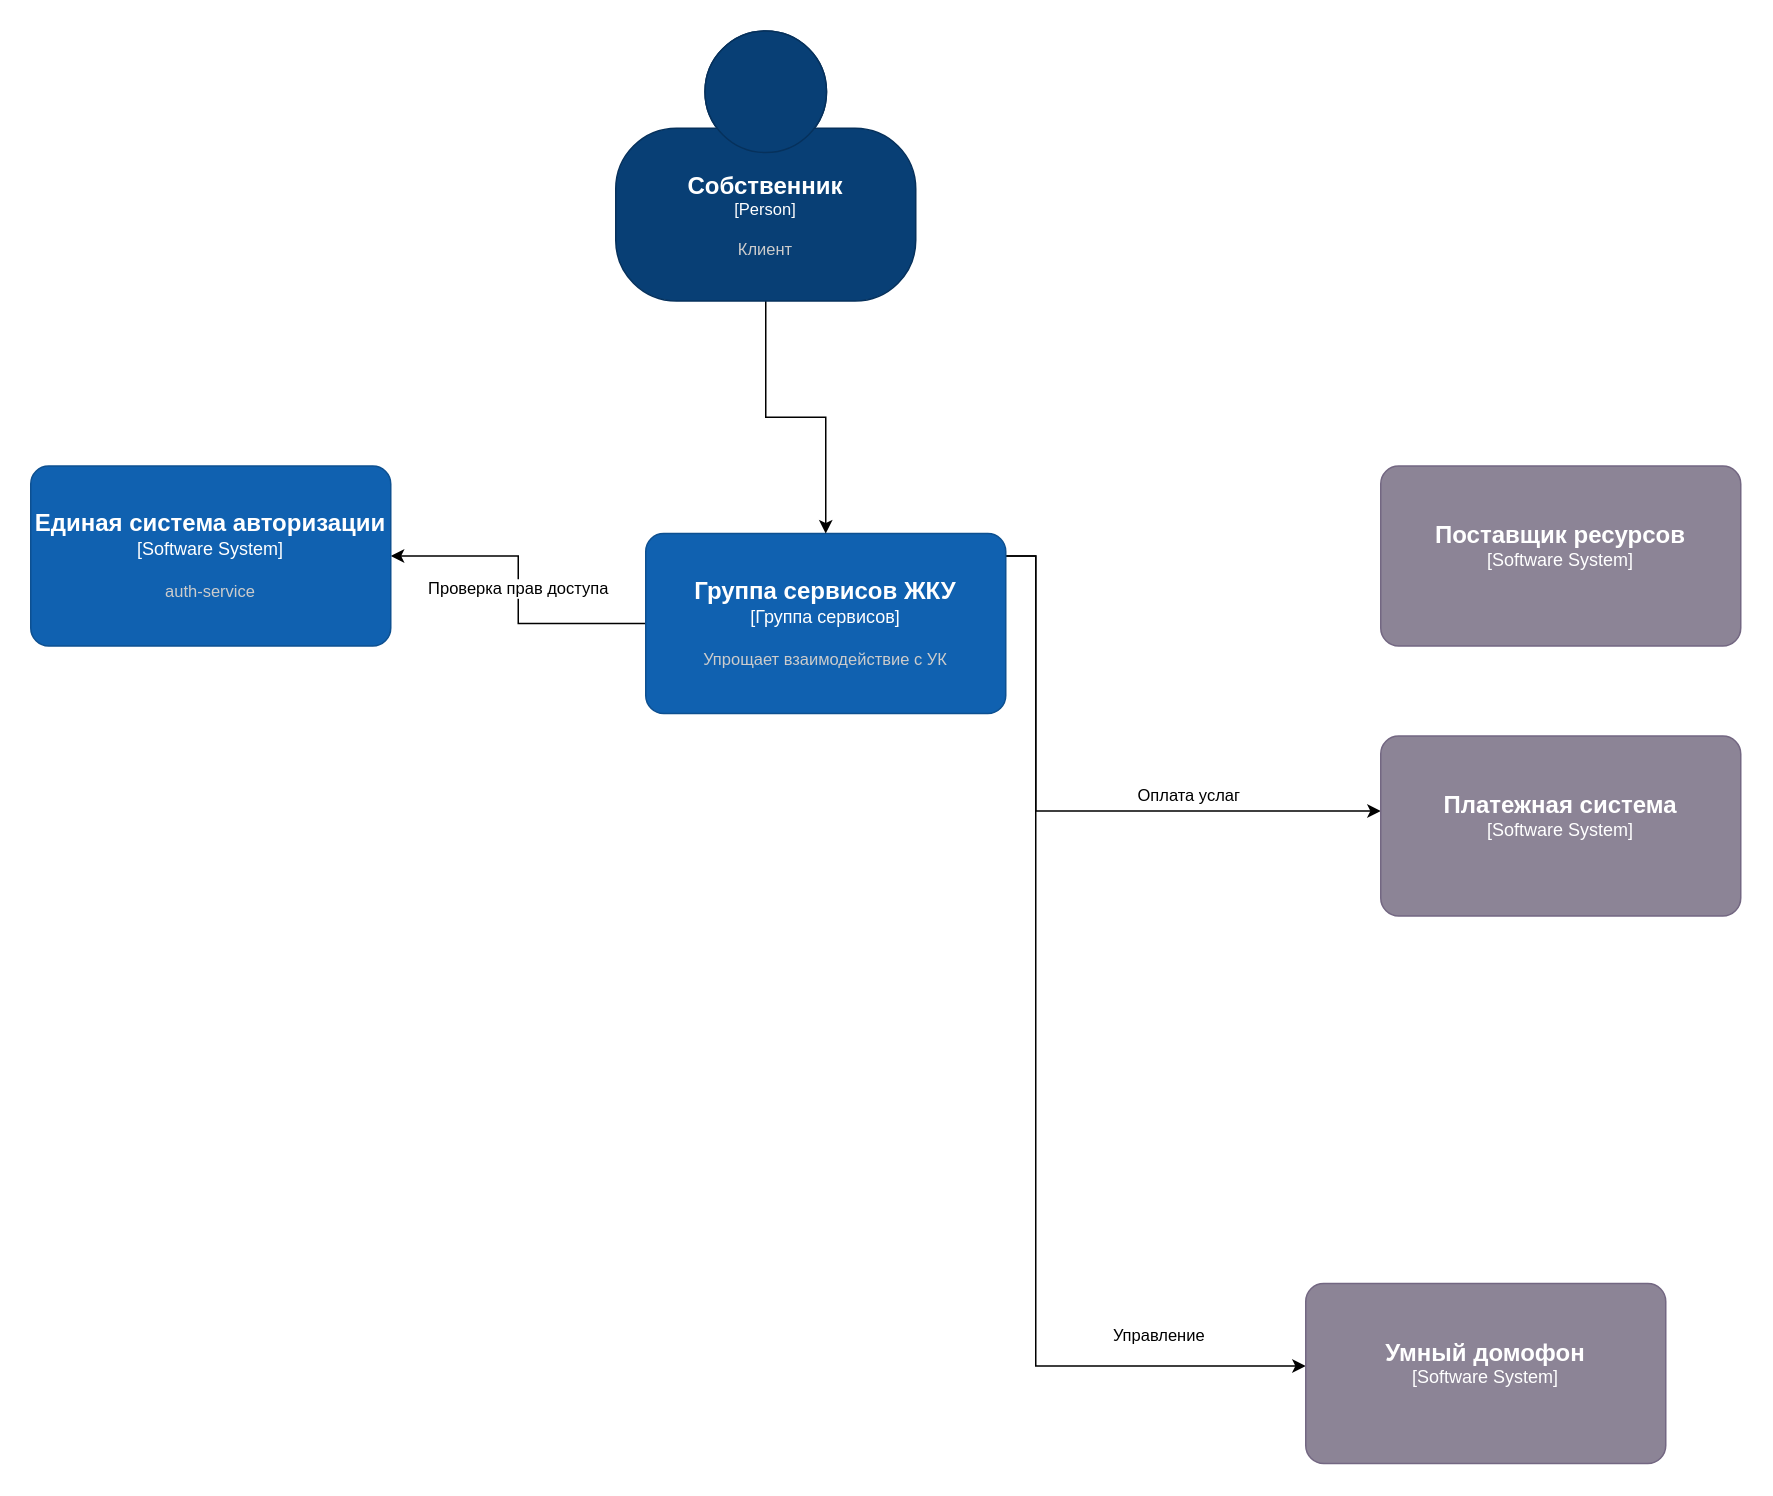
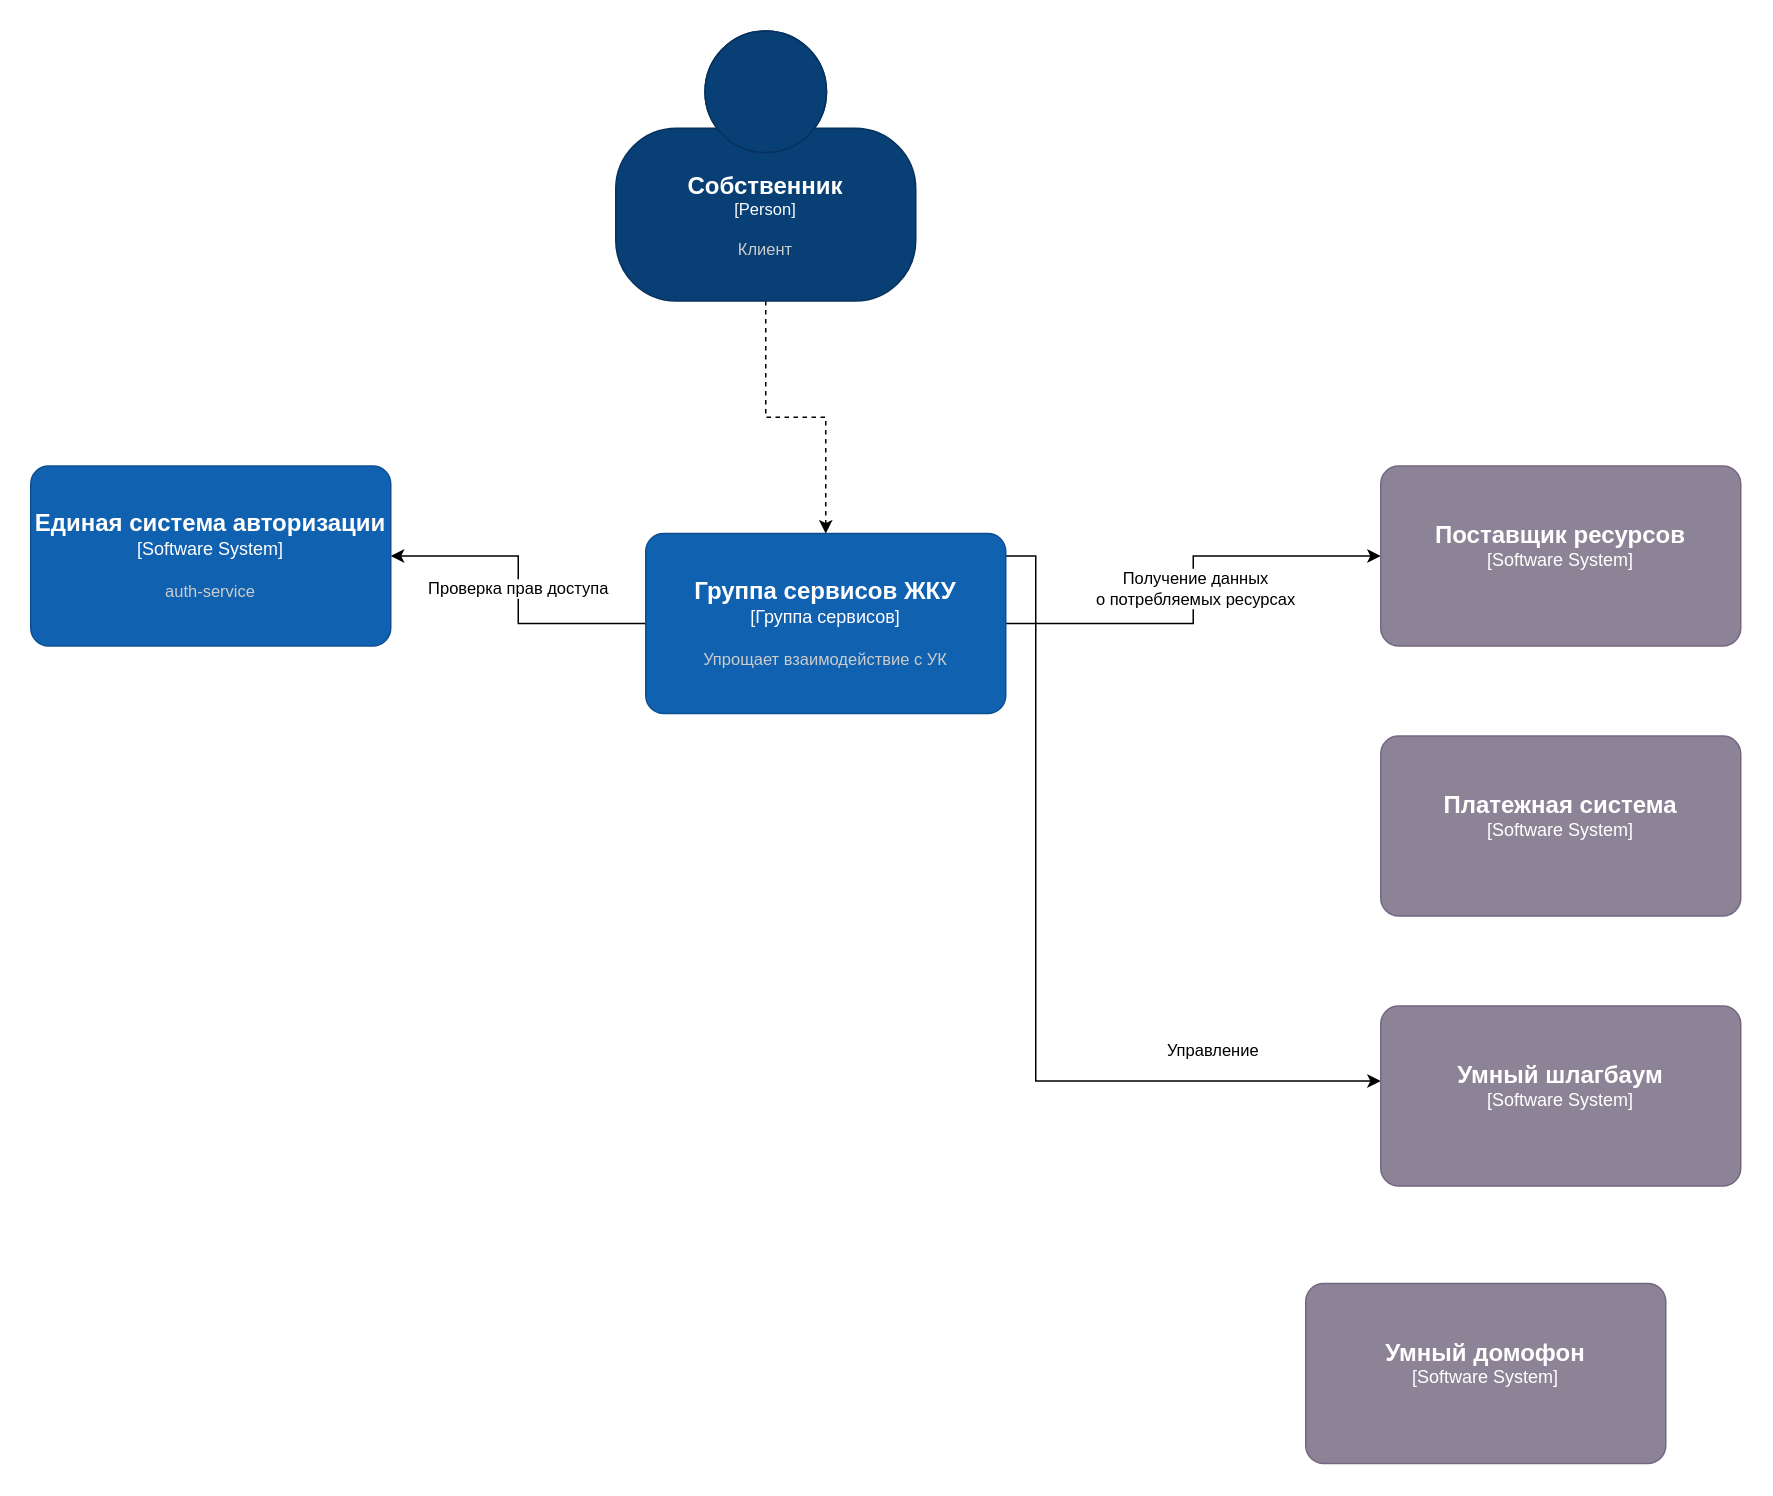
(791, 417) -> (791, 417)
none -> (1114, 623)
(1204, 811) -> none
none -> (1204, 1081)
none -> (1561, 1096)
(1036, 1354) -> none
